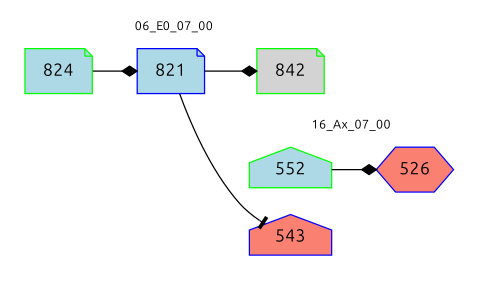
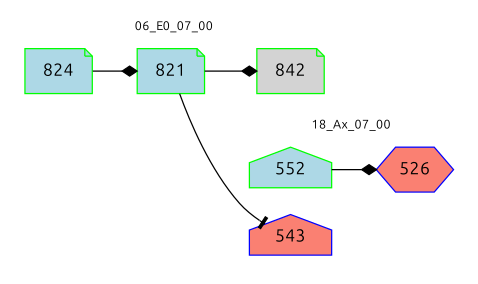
(171, 71) -> (171, 71)
(351, 125) -> (351, 125)
